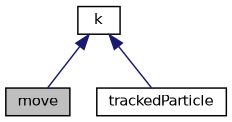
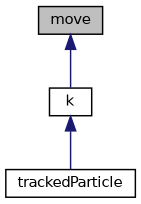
(64, 67) -> (71, 69)
